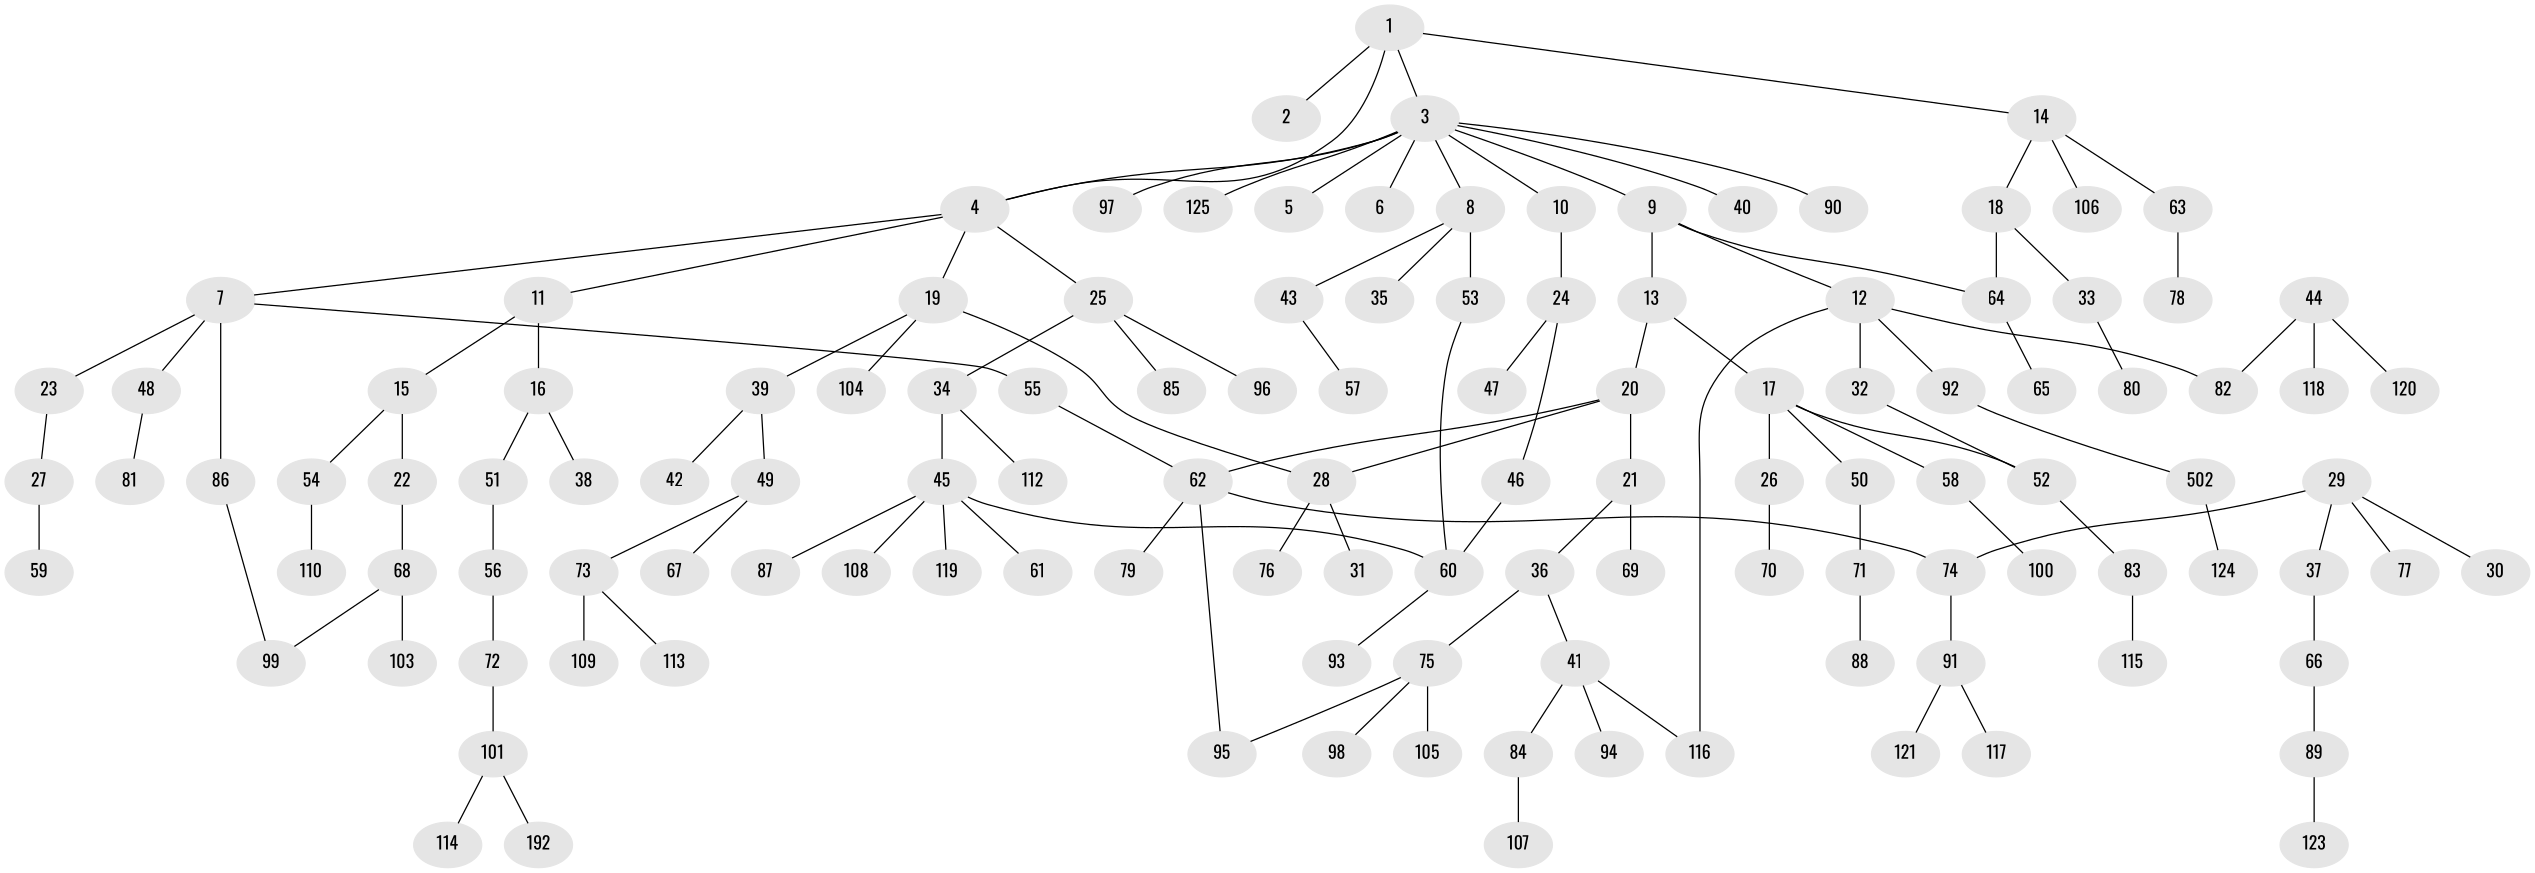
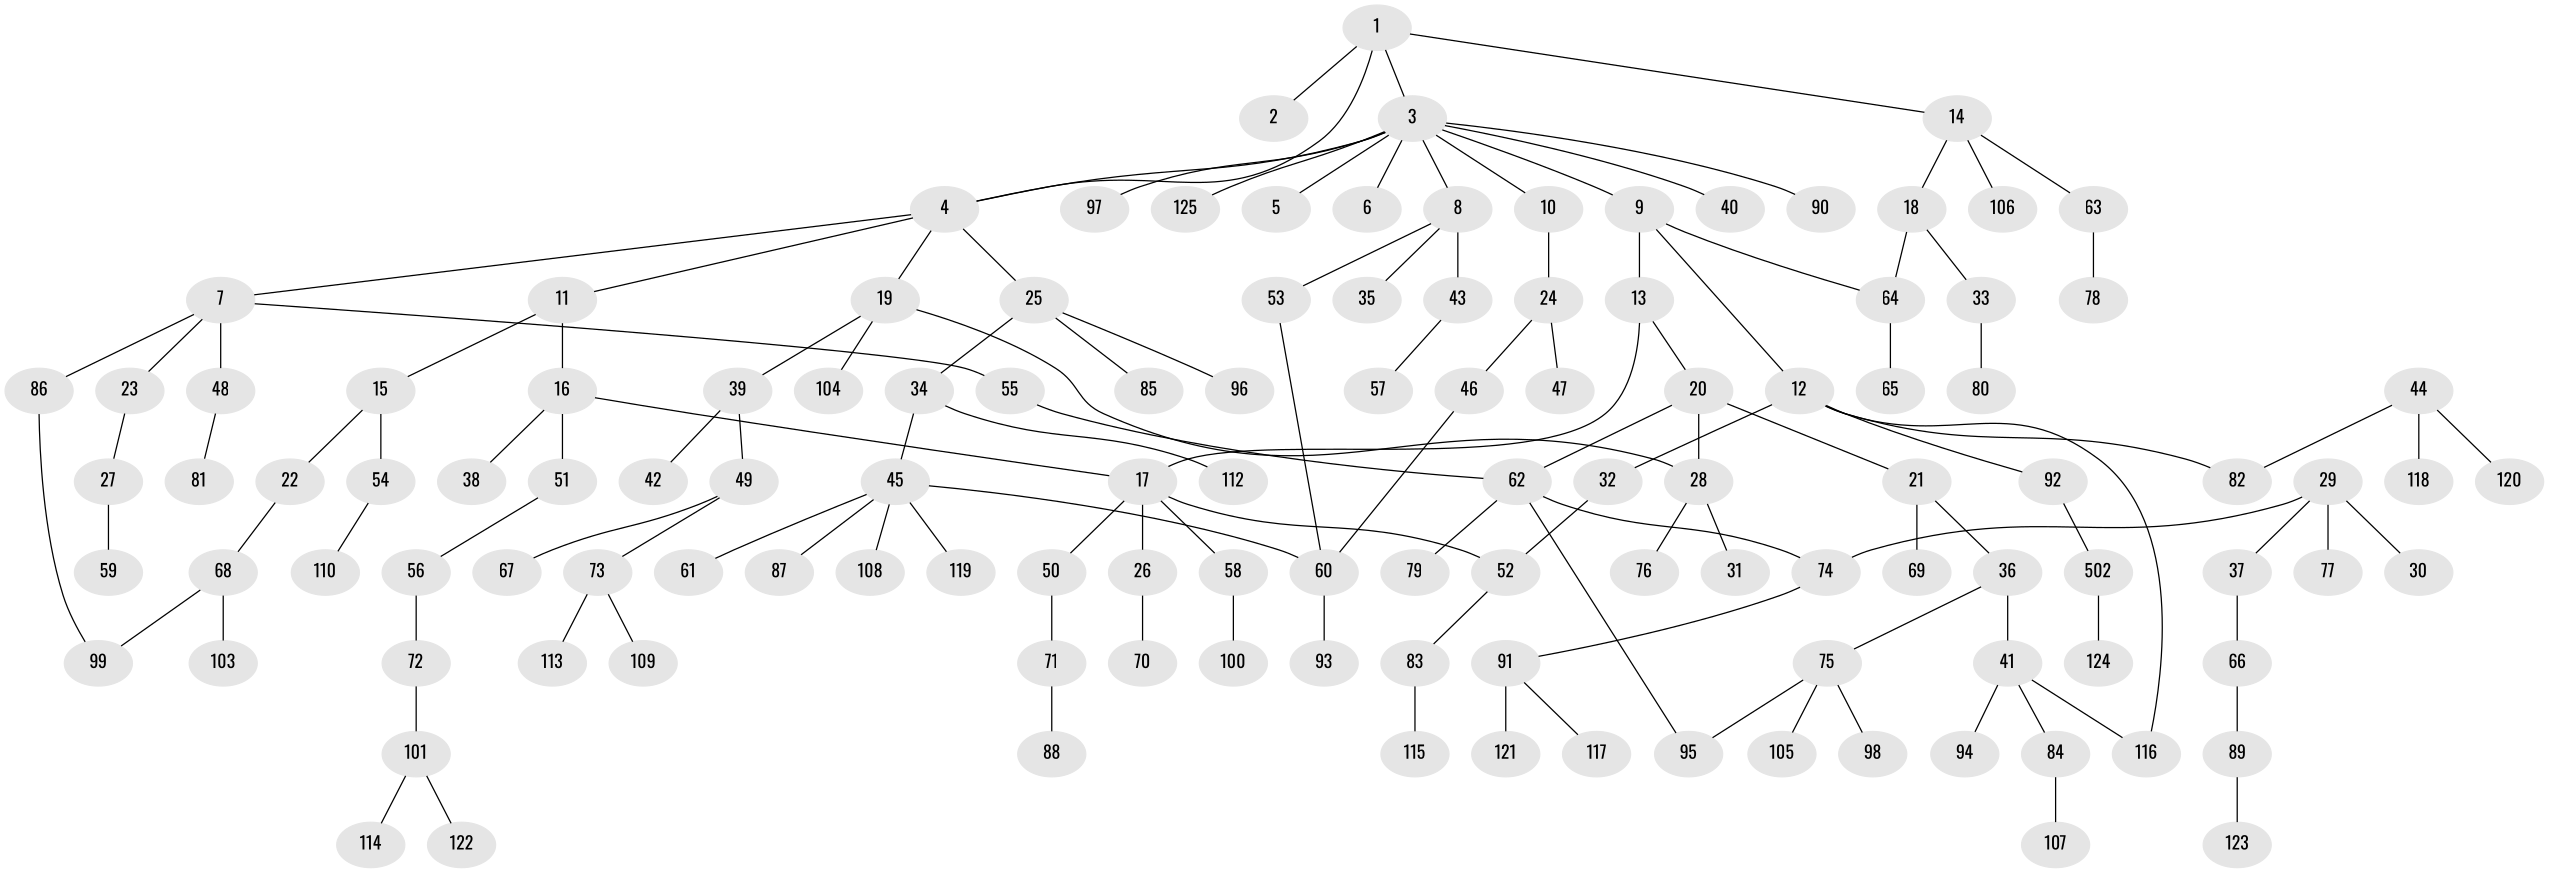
none -> (852, 438)
(538, 845) -> (462, 845)
